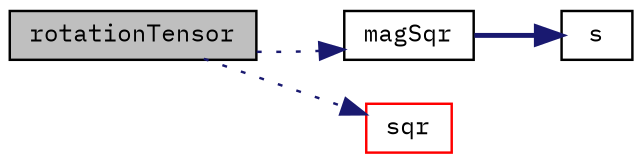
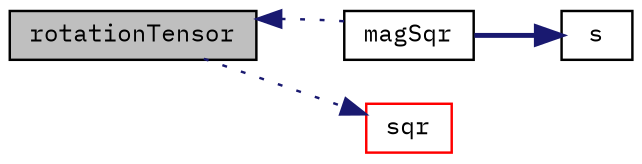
(288, 52) -> (313, 20)
